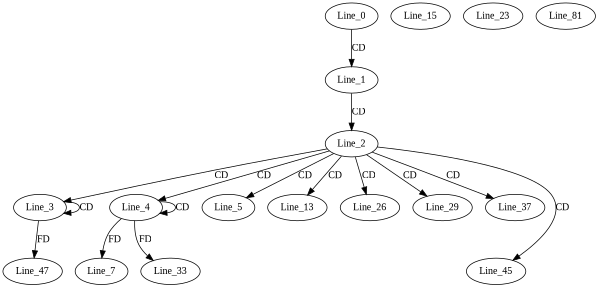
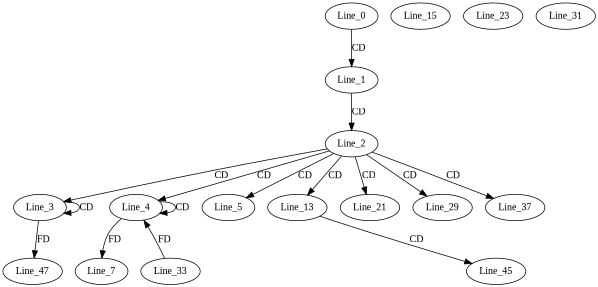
(566, 16) -> (566, 16)
(505, 170) -> (392, 239)
(370, 208) -> (370, 208)
(137, 240) -> (157, 242)
